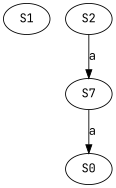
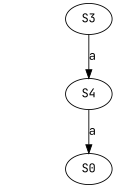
(27, 19) -> none
(89, 19) -> (89, 19)
(89, 94) -> (89, 94)
